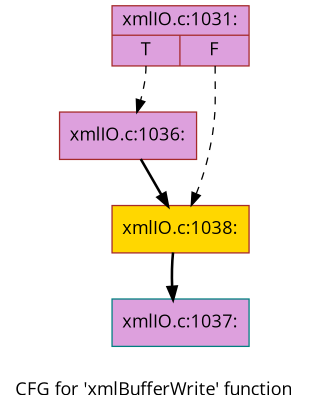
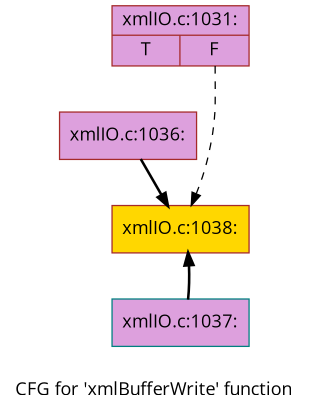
(144, 83) -> none
(172, 270) -> (189, 283)
